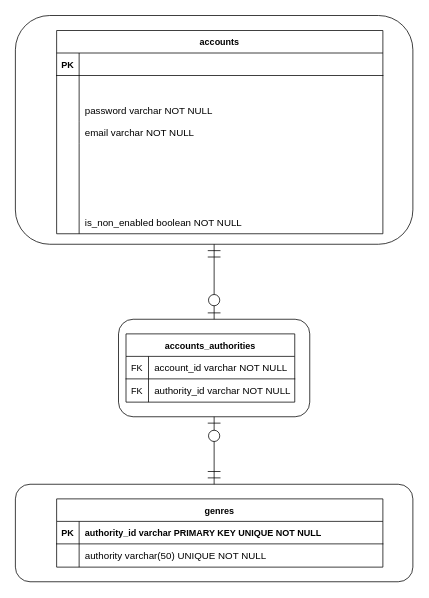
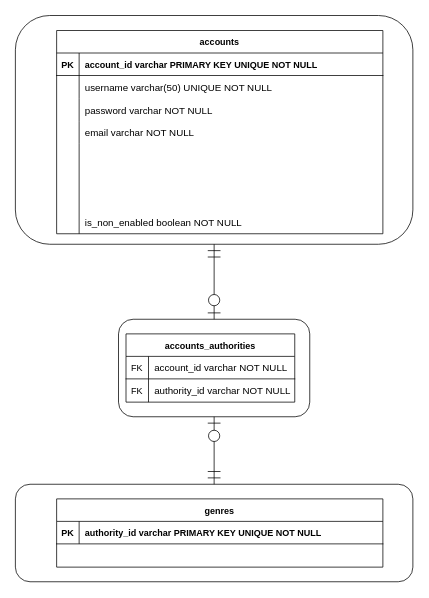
none -> (231, 64)
none -> (231, 87)
(231, 555) -> none
